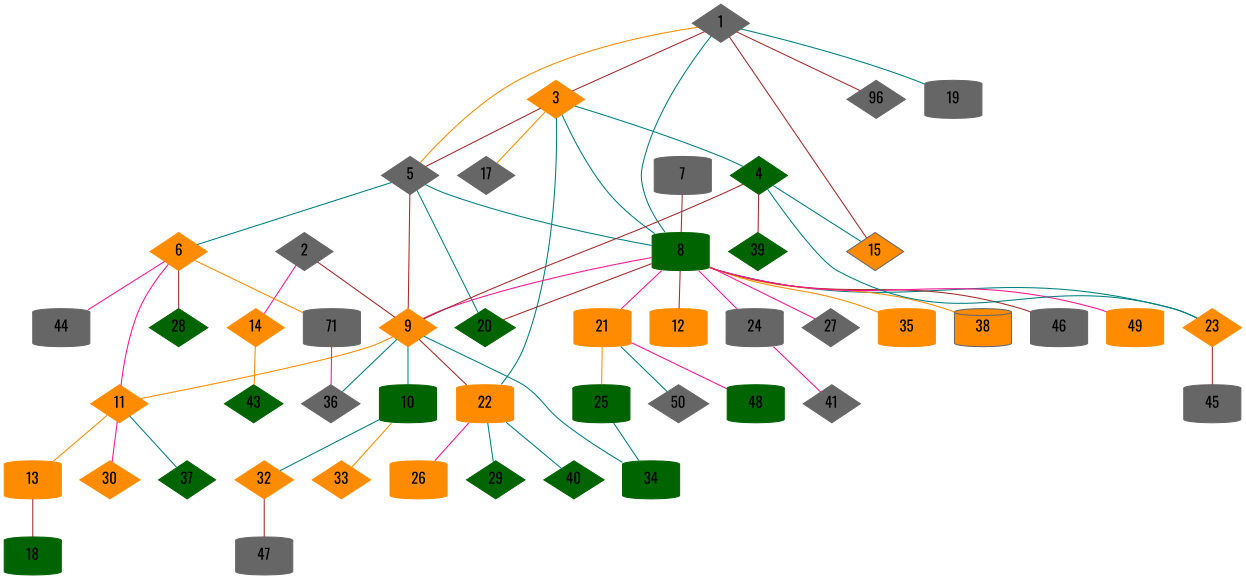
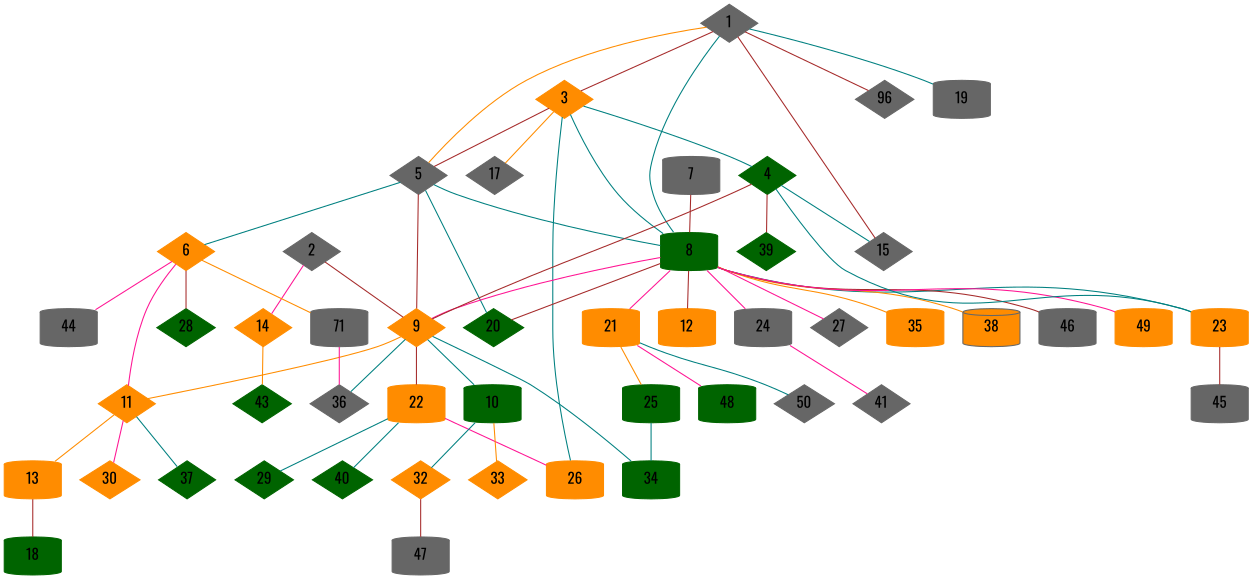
(875, 252) -> (884, 252)
(547, 256) -> (553, 289)
(1212, 328) -> (1220, 328)
